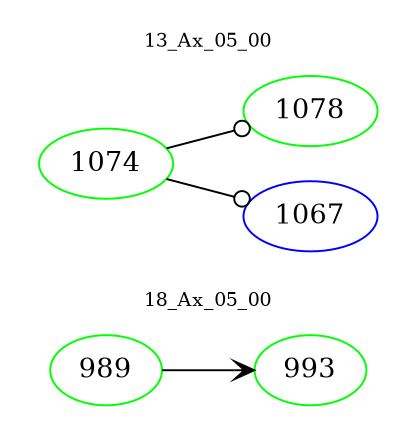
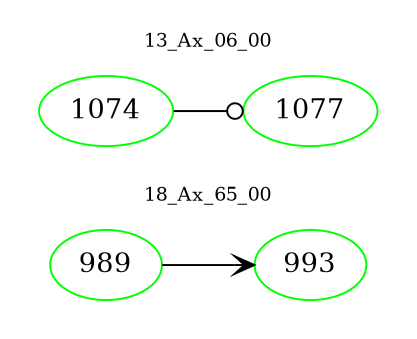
(208, 42) -> (208, 42)
(310, 111) -> (310, 111)
(310, 216) -> none
(208, 301) -> (208, 196)
